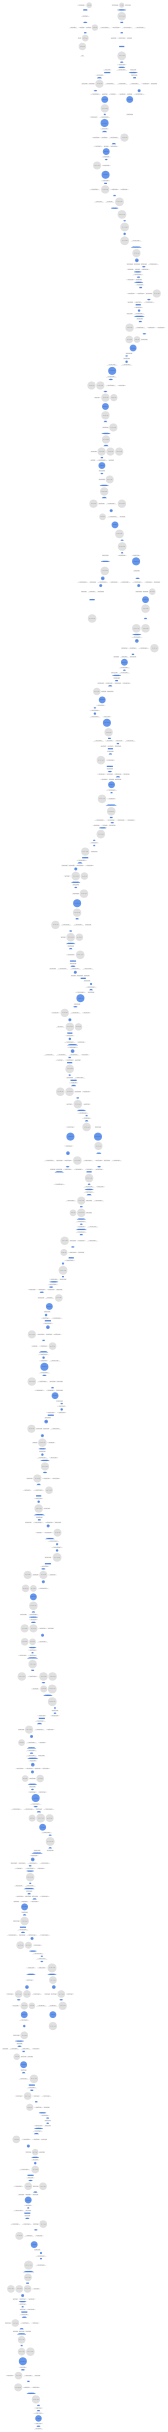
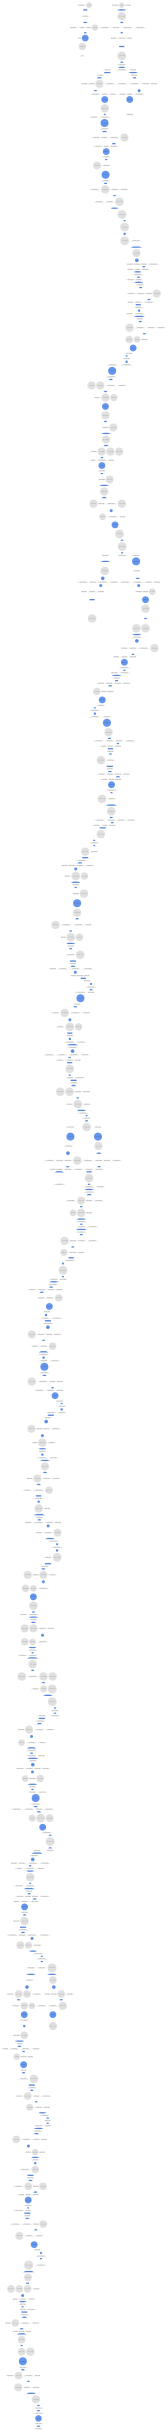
(85, 38) -> (85, 38)
